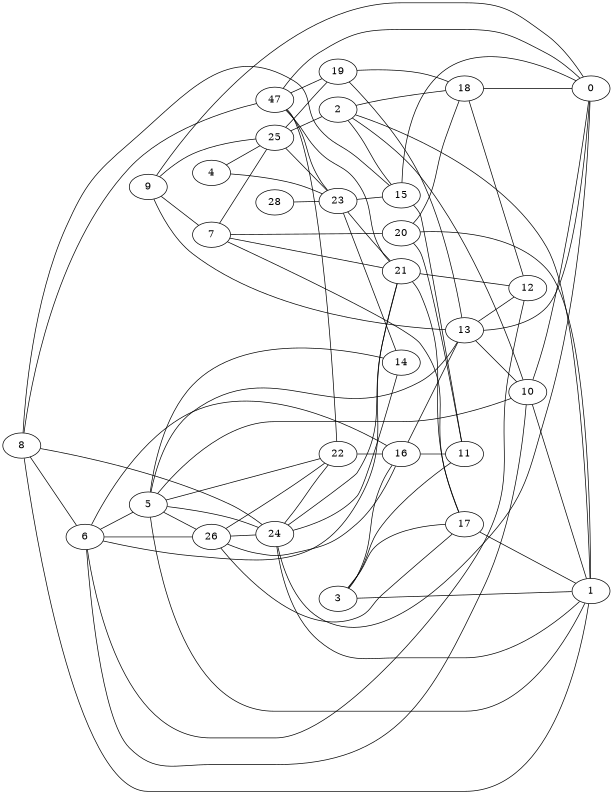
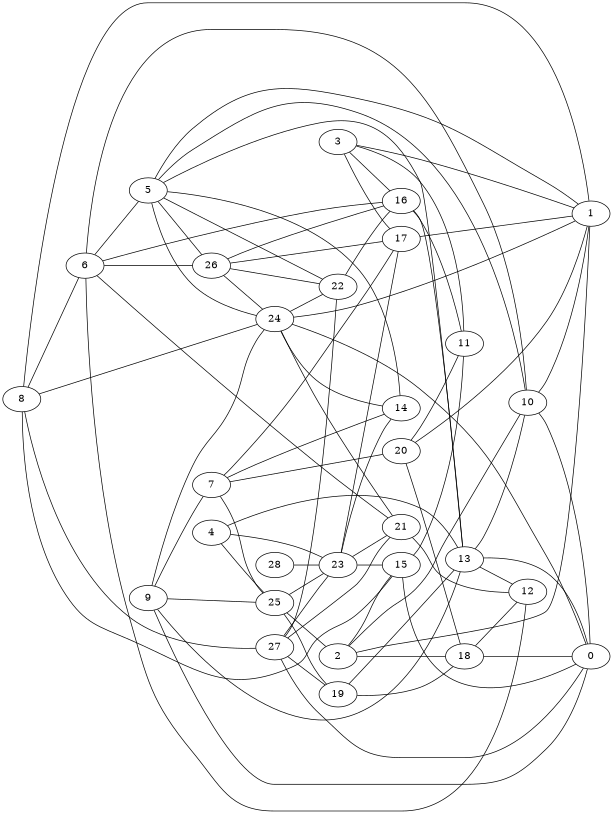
(275, 100) -> (275, 647)
(306, 253) -> (305, 444)
(437, 360) -> (368, 409)
none -> (200, 453)
none -> (344, 496)
